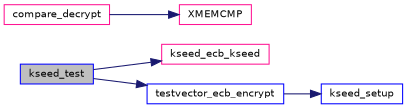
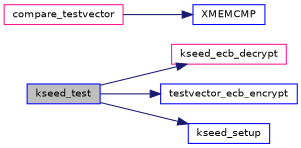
(57, 15) -> (64, 15)
(215, 15) -> (229, 15)
(215, 54) -> (229, 54)
(297, 94) -> (139, 112)
